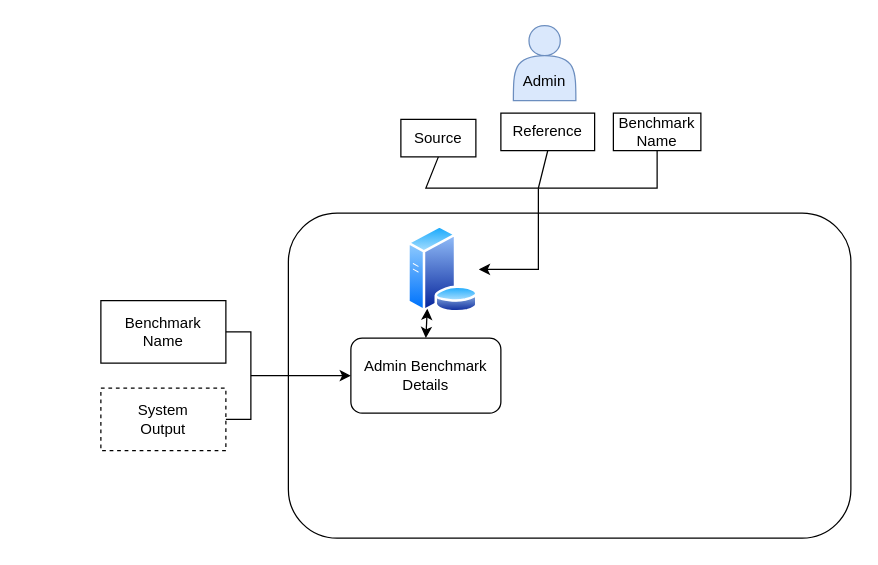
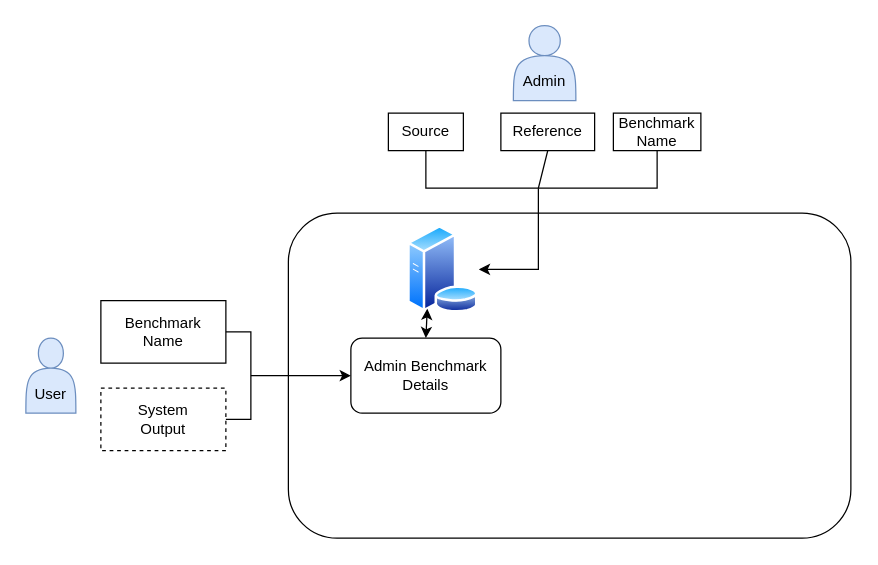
(438, 138) -> (426, 132)
none -> (51, 376)
